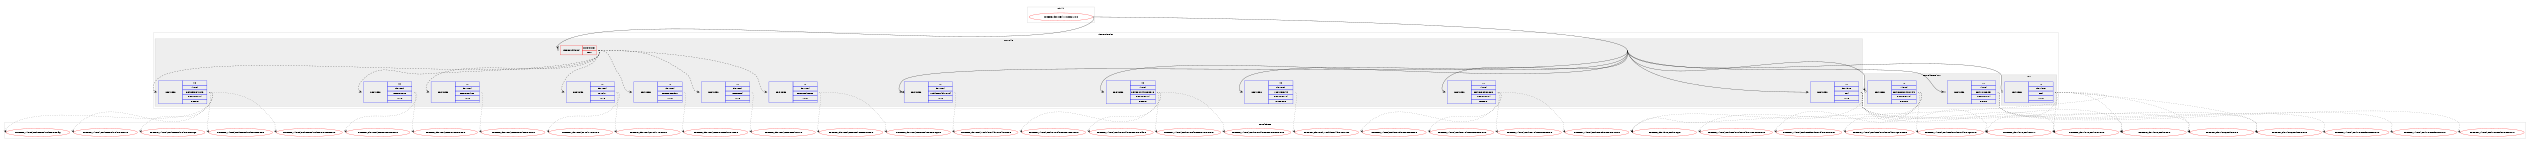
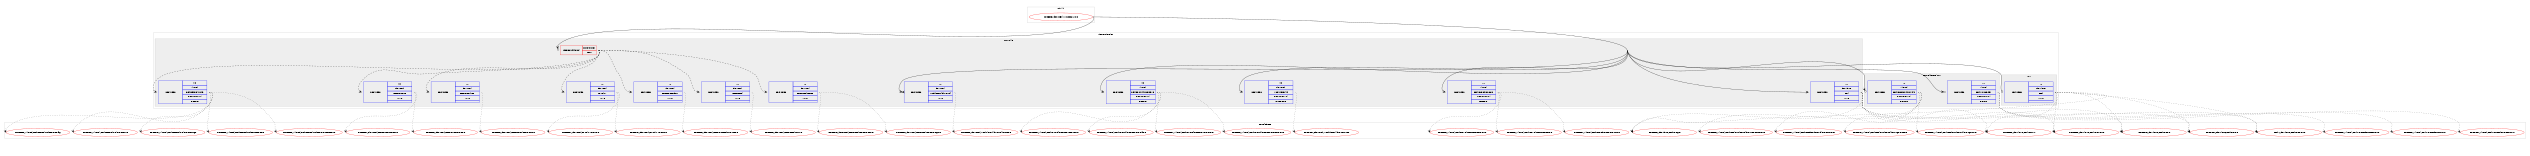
(851, 132) -> (851, 132)
(1394, 132) -> none
(2290, 132) -> (2290, 132)
